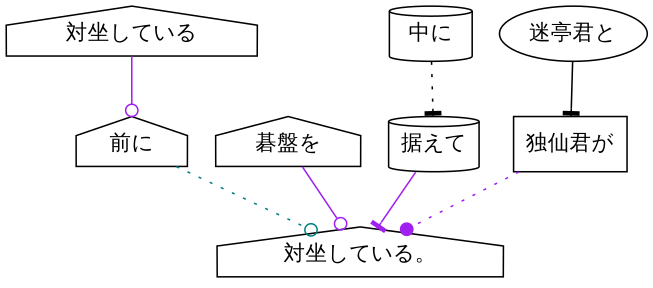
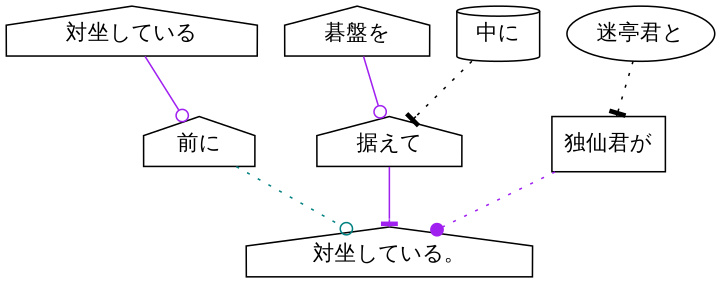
(572, 85) -> (626, 85)
(434, 144) -> (389, 144)
(320, 193) -> (371, 81)
